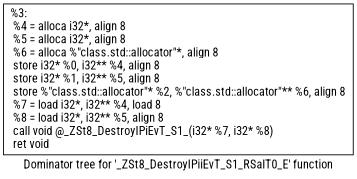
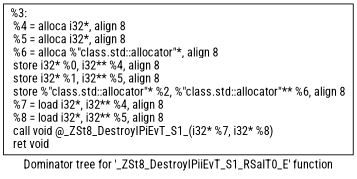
(86, 105) -> (87, 105)
